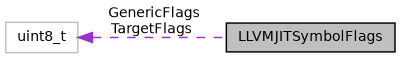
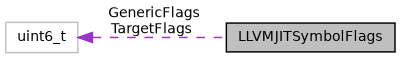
(42, 37) -> (42, 37)
